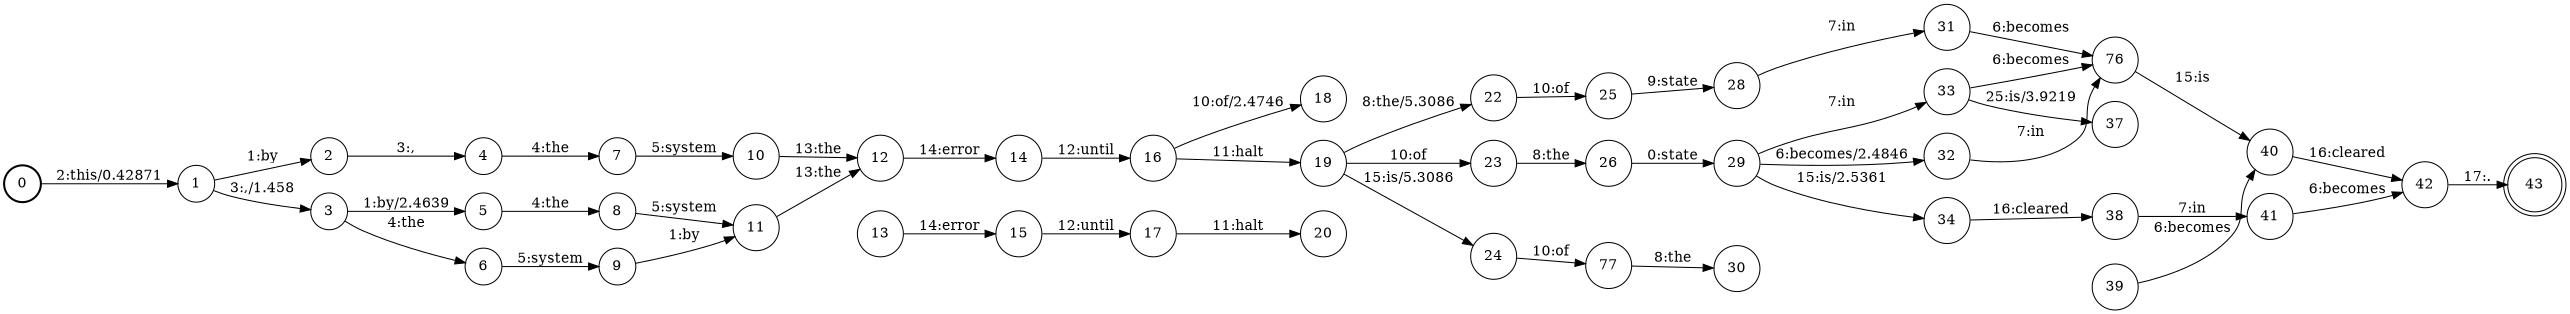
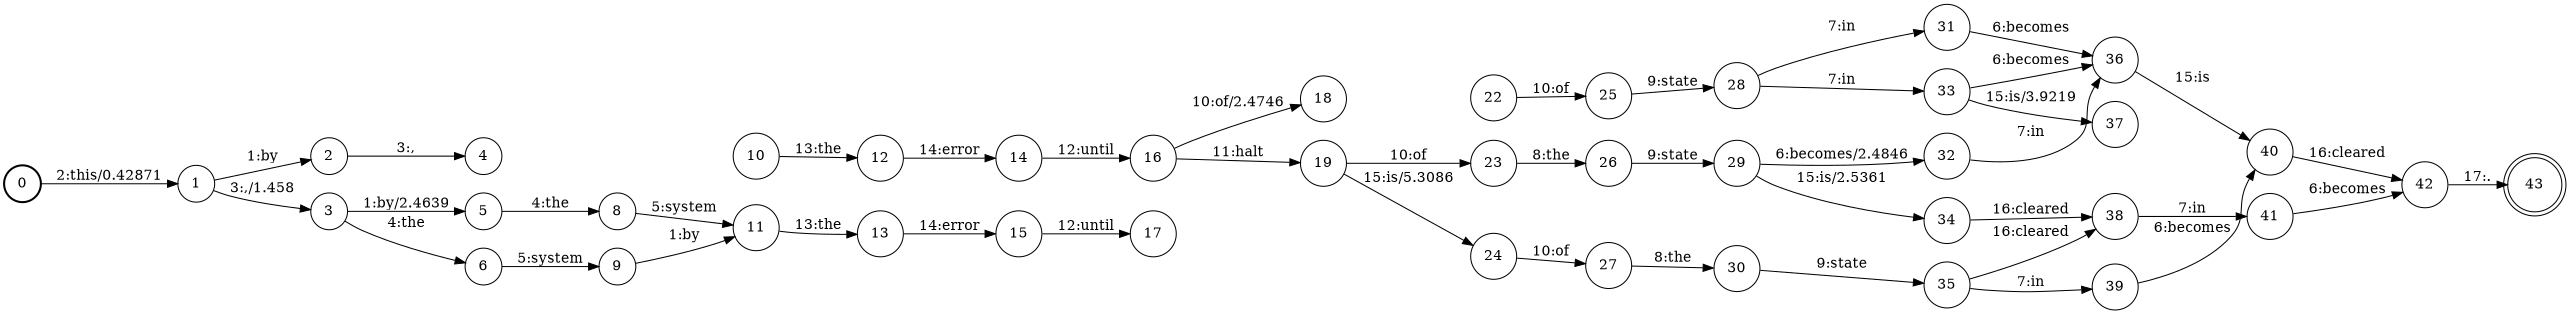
(2115, 60) -> (2115, 60)
(2031, 97) -> (2031, 97)
(1402, 128) -> none
(1838, 130) -> (1837, 89)
(617, 156) -> none
(1673, 156) -> (1673, 156)
(814, 196) -> (813, 234)
(1323, 234) -> none
(1609, 266) -> (1609, 266)
none -> (1947, 285)
